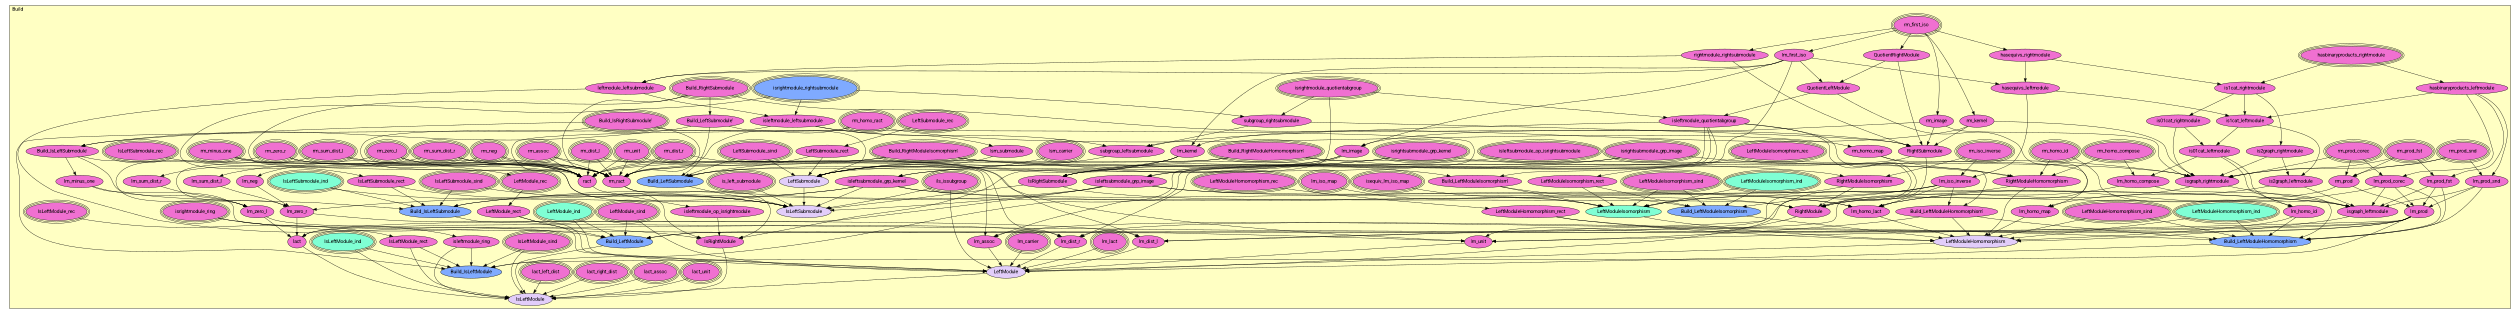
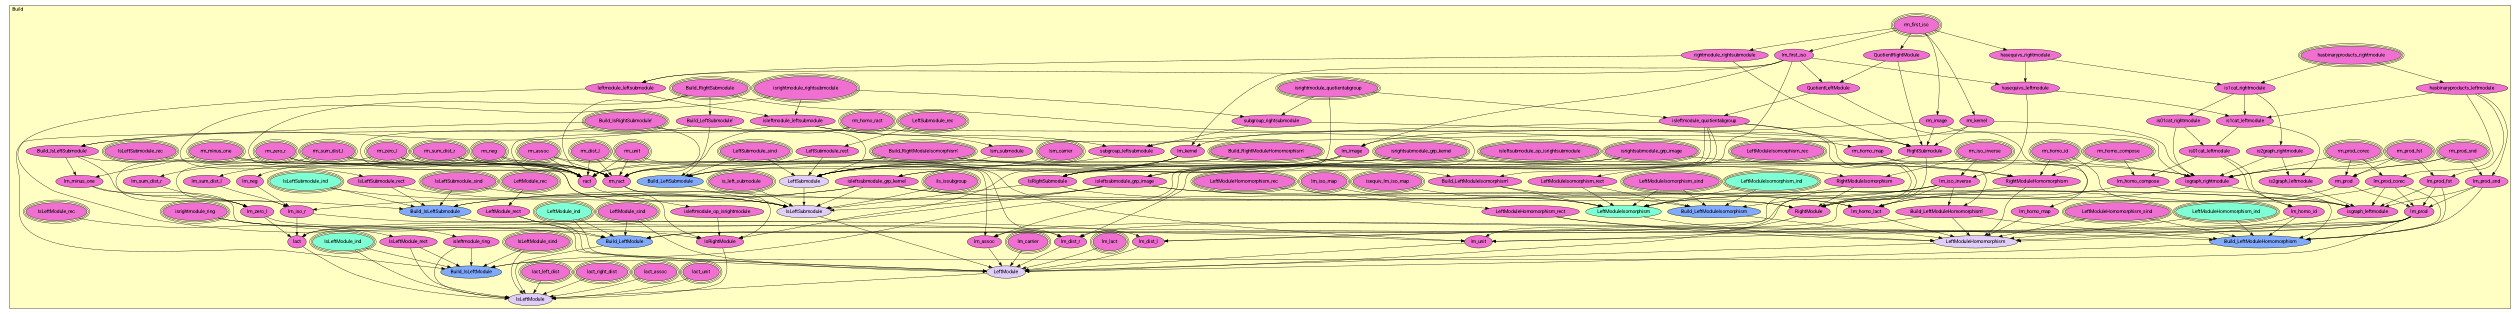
(806, 88) -> (806, 88)
(674, 151) -> none
(371, 166) -> (147, 166)
(2160, 195) -> none
(297, 212) -> (297, 212)
(956, 236) -> (904, 242)
